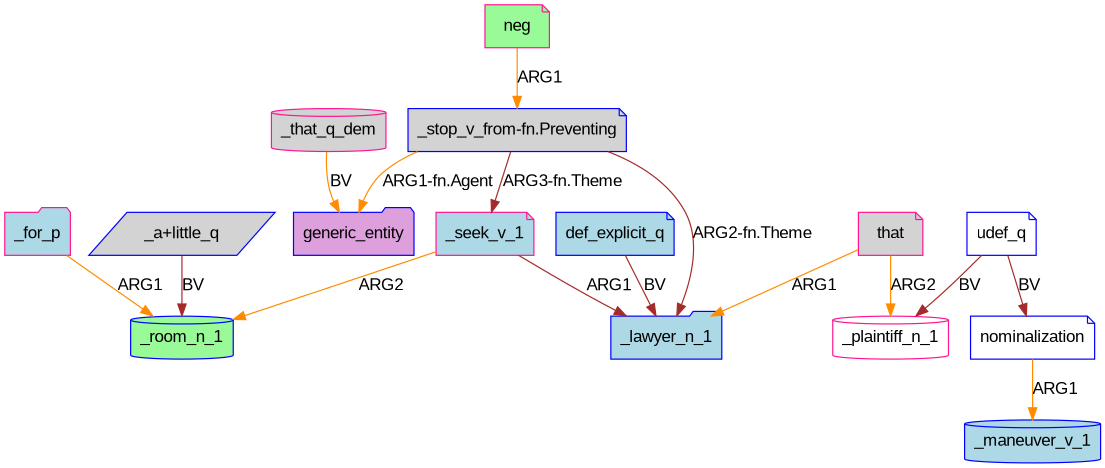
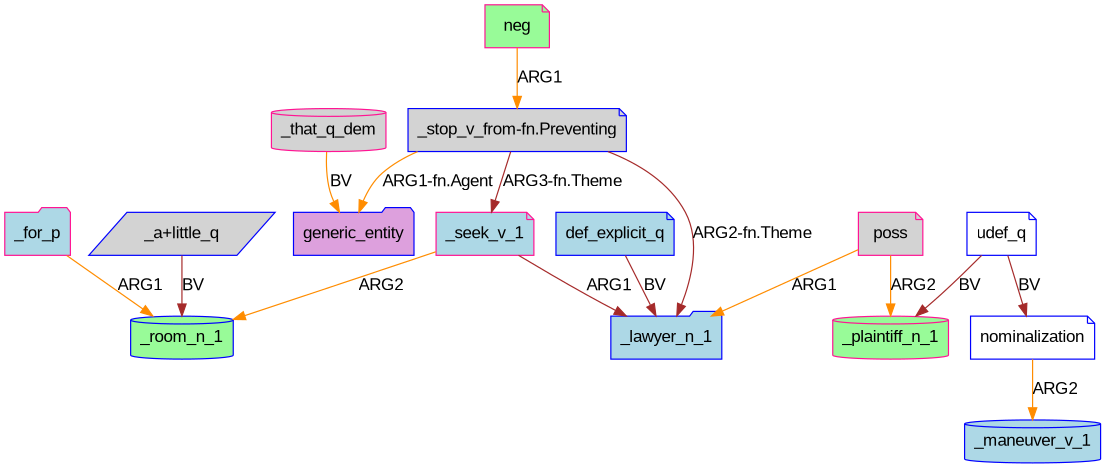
(891, 234) -> (891, 234)
(891, 338) -> (891, 338)
(1055, 390) -> (1055, 390)
